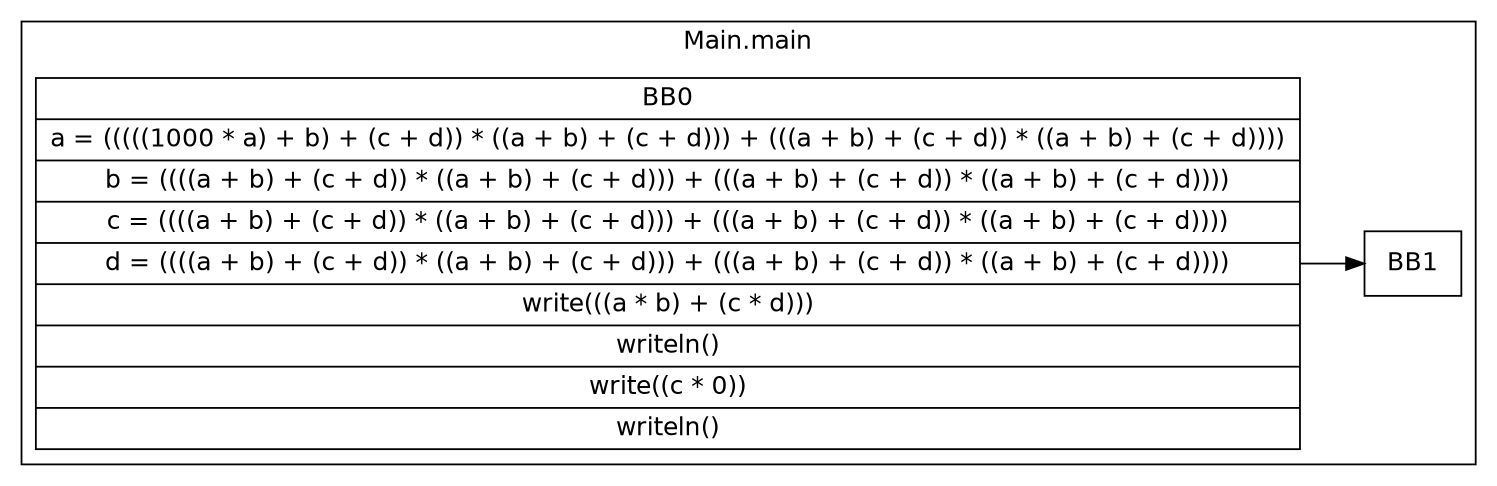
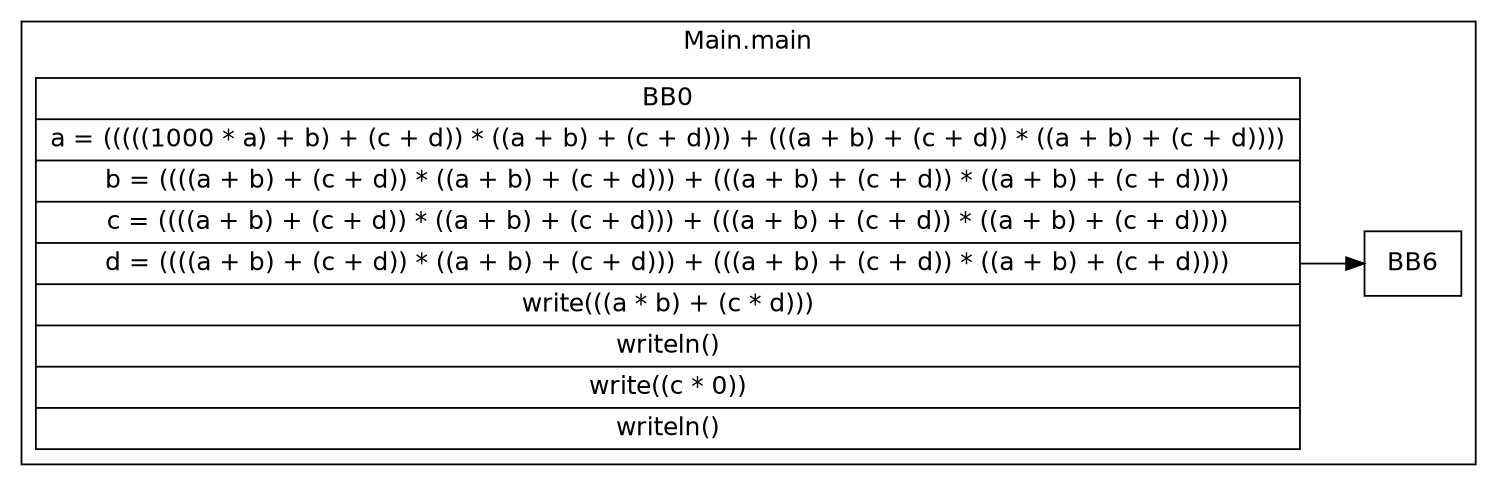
(1413, 264) -> (1413, 264)
